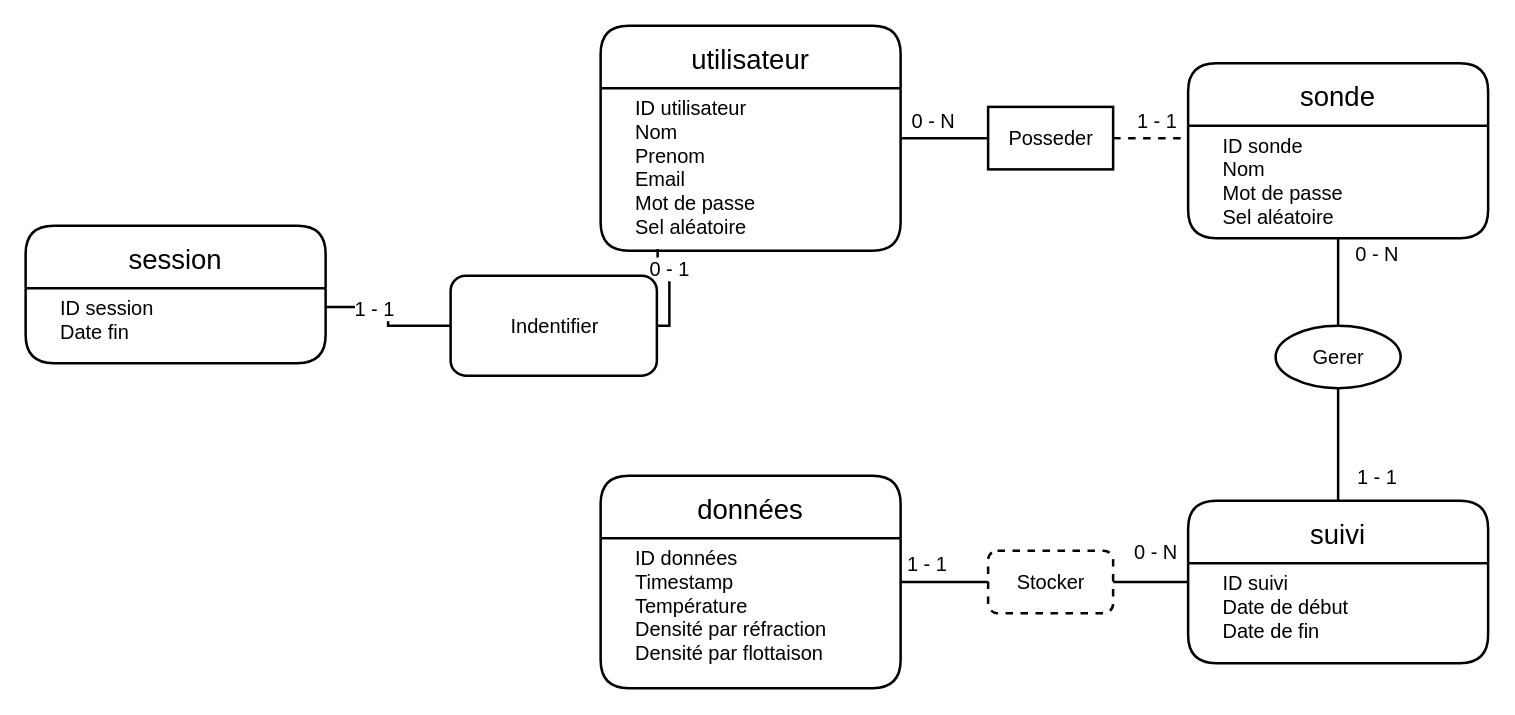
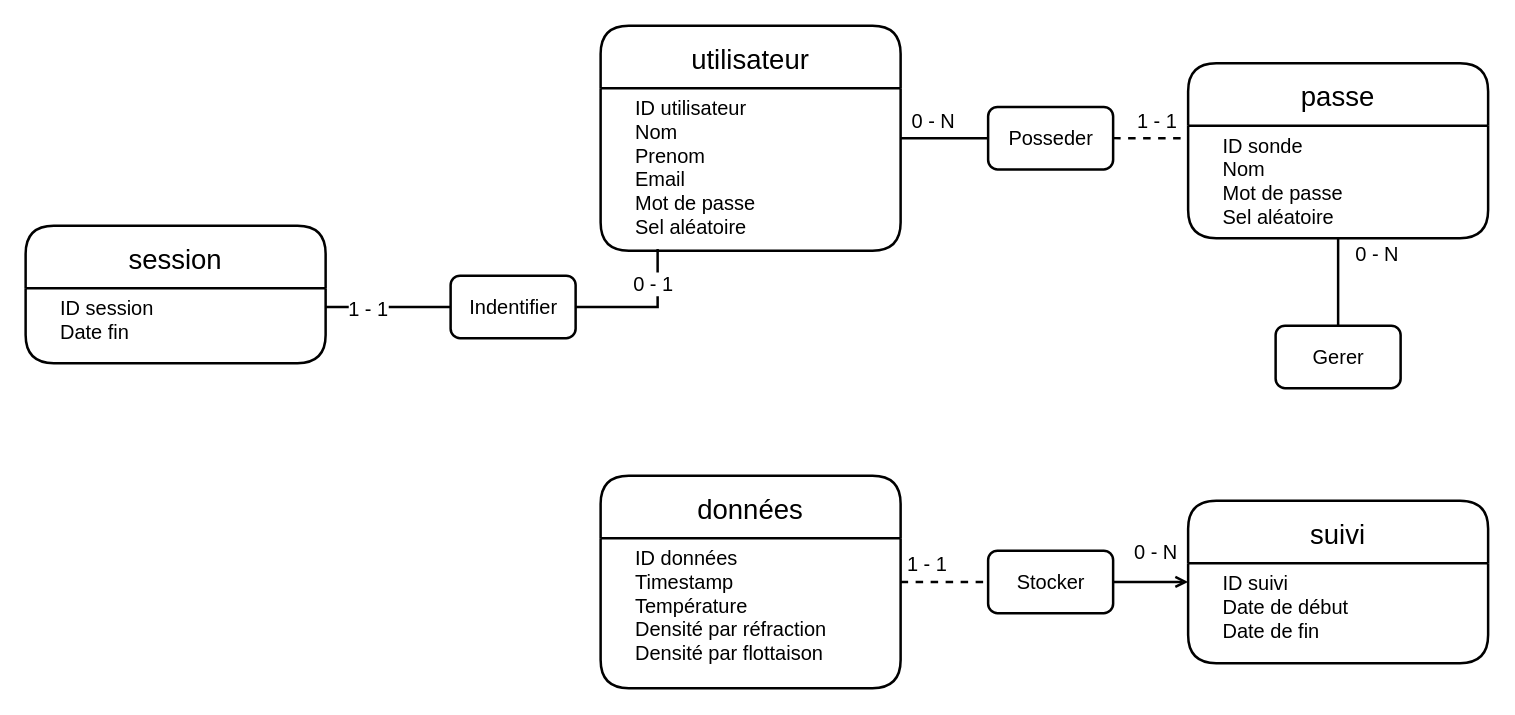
(1338, 97) -> (1338, 97)
(1051, 138) -> (1051, 138)
(554, 326) -> (513, 307)
(1338, 357) -> (1338, 357)
(1338, 443) -> none
(947, 582) -> (947, 582)
(1051, 582) -> (1051, 582)
(1180, 582) -> (1179, 582)
